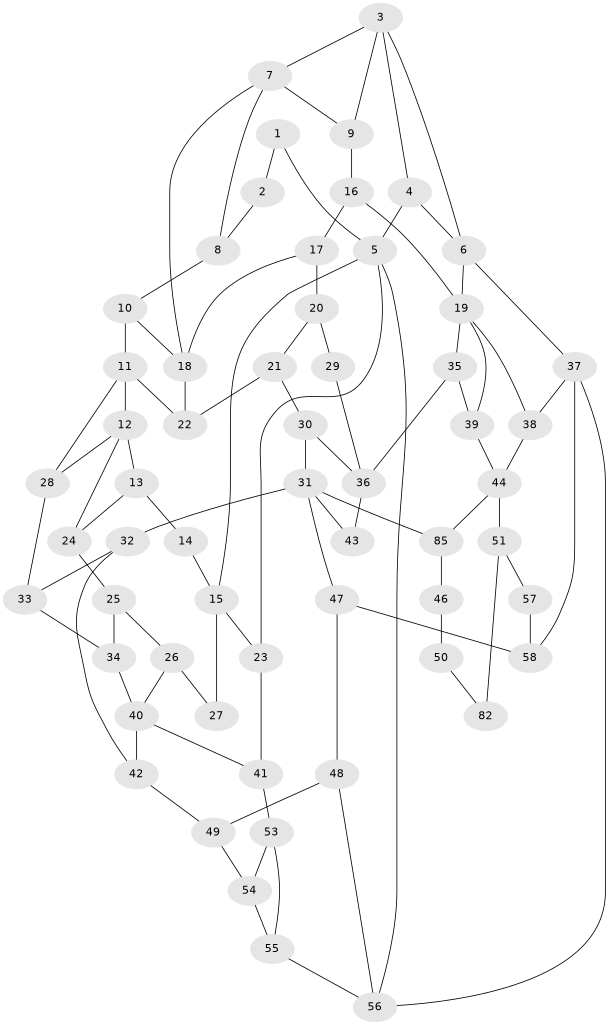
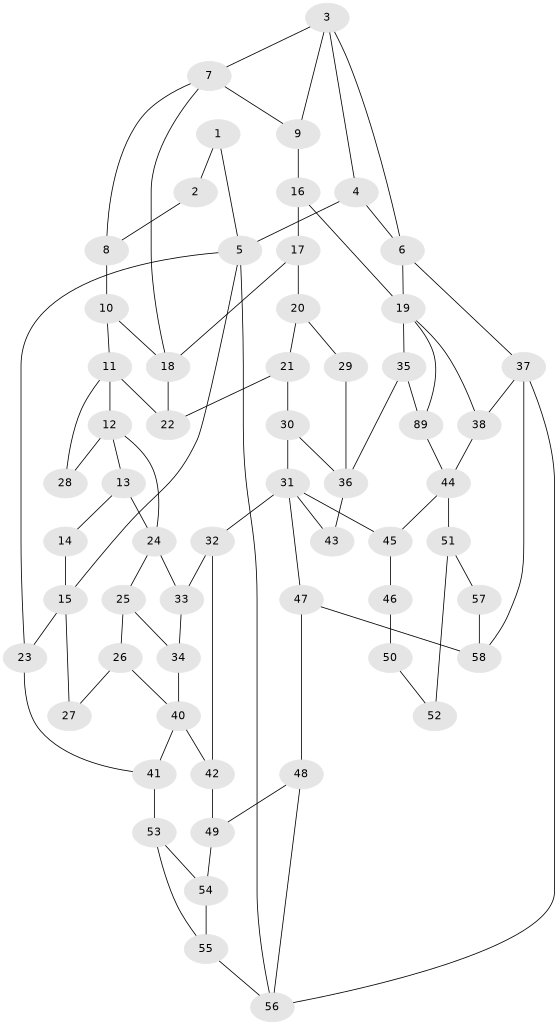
(472, 425) -> (421, 425)
(36, 542) -> (168, 571)
(441, 542) -> (390, 542)
(486, 716) -> (435, 716)
